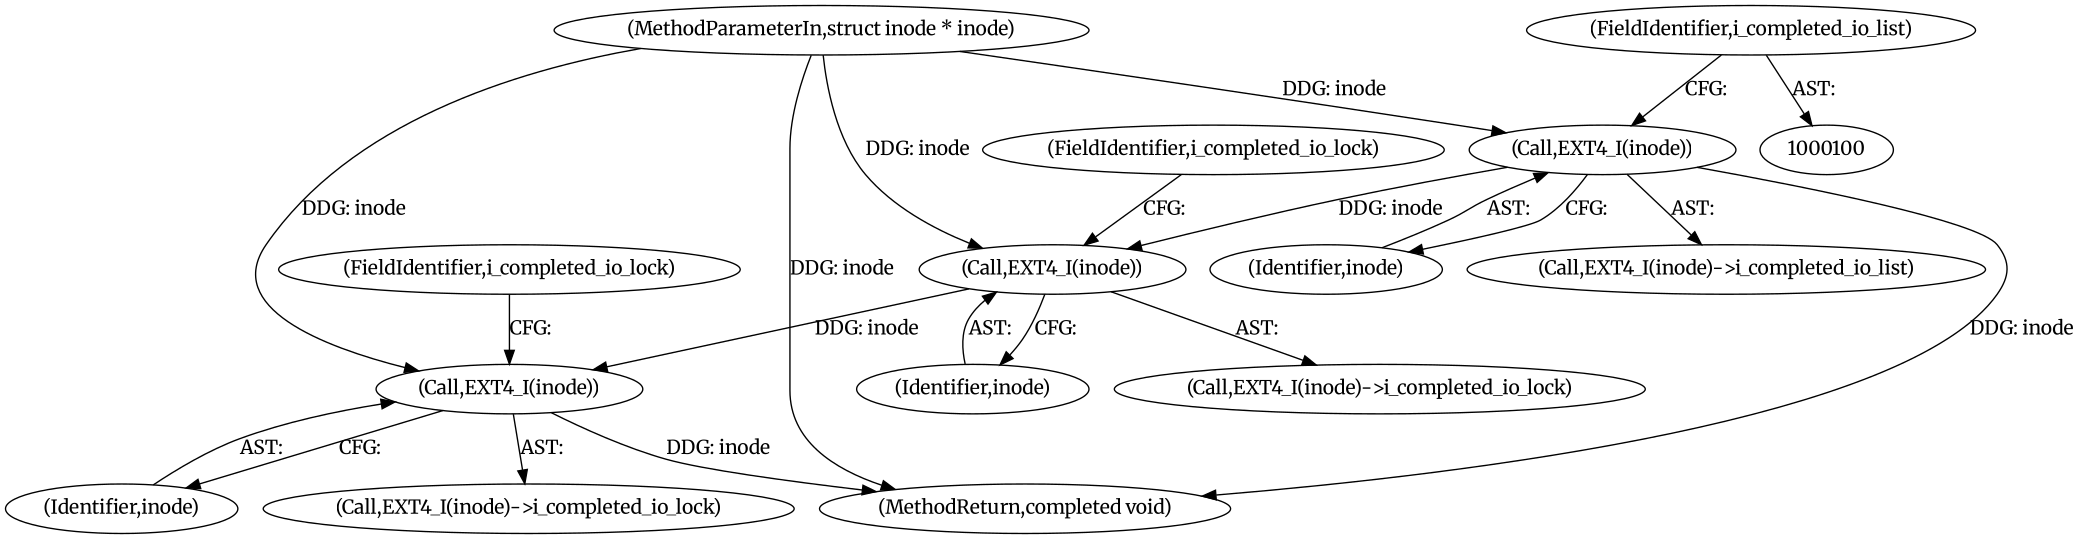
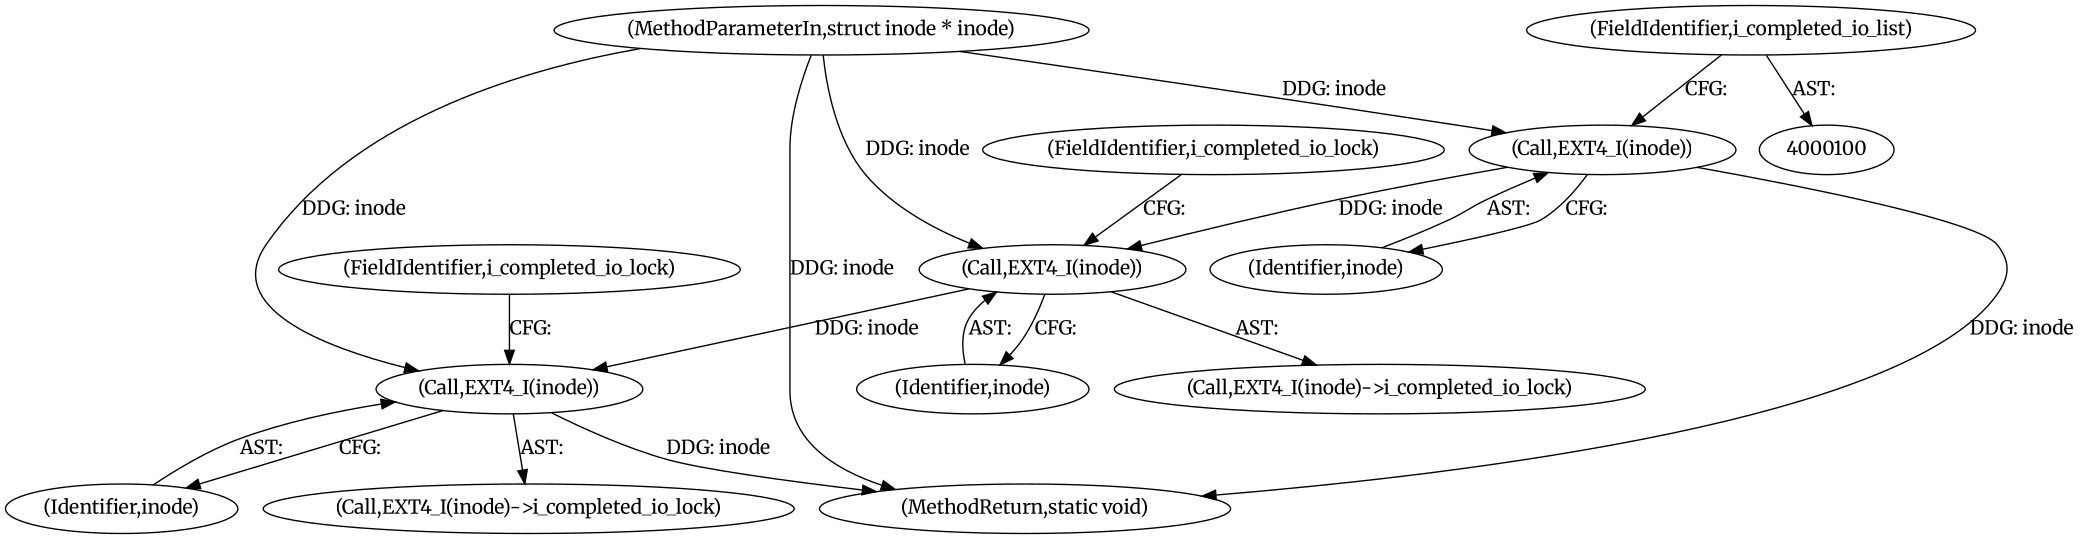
(1827, 150) -> (1827, 150)
(1726, 270) -> none
(1025, 509) -> (1025, 509)
